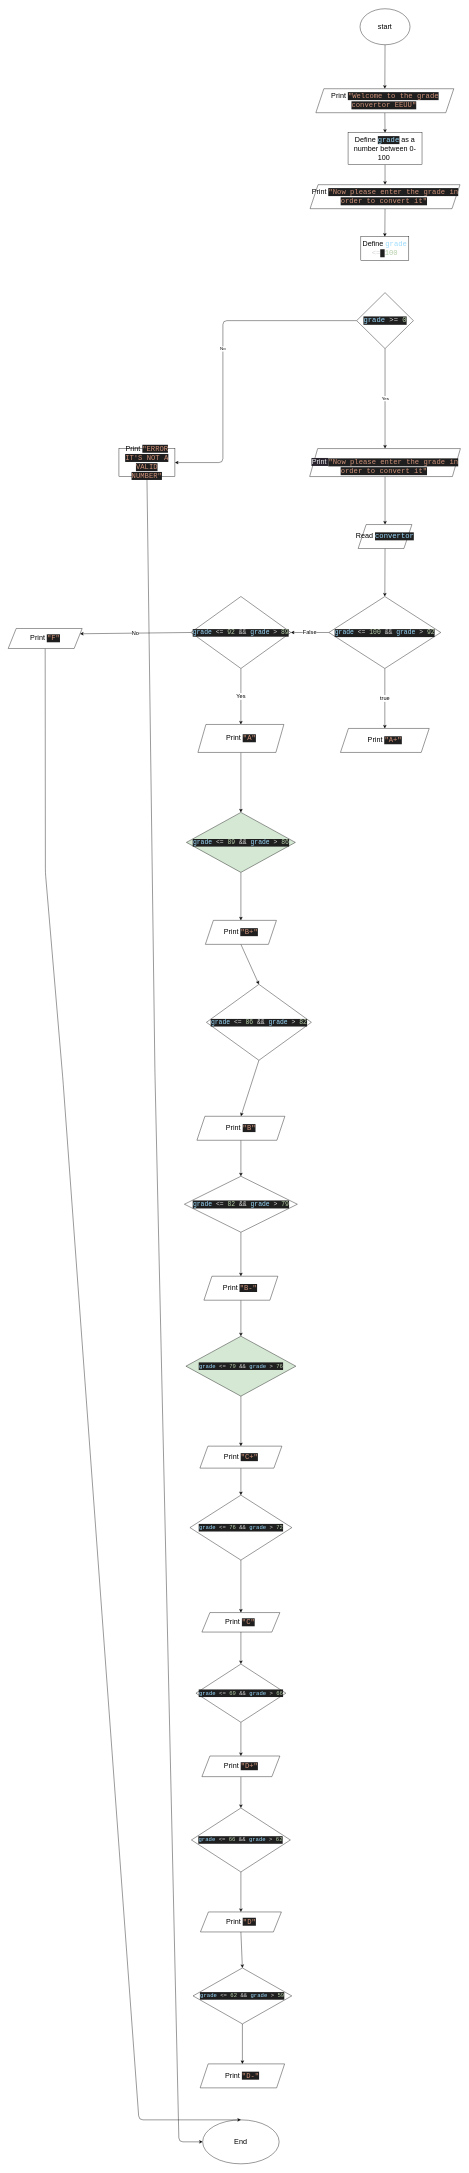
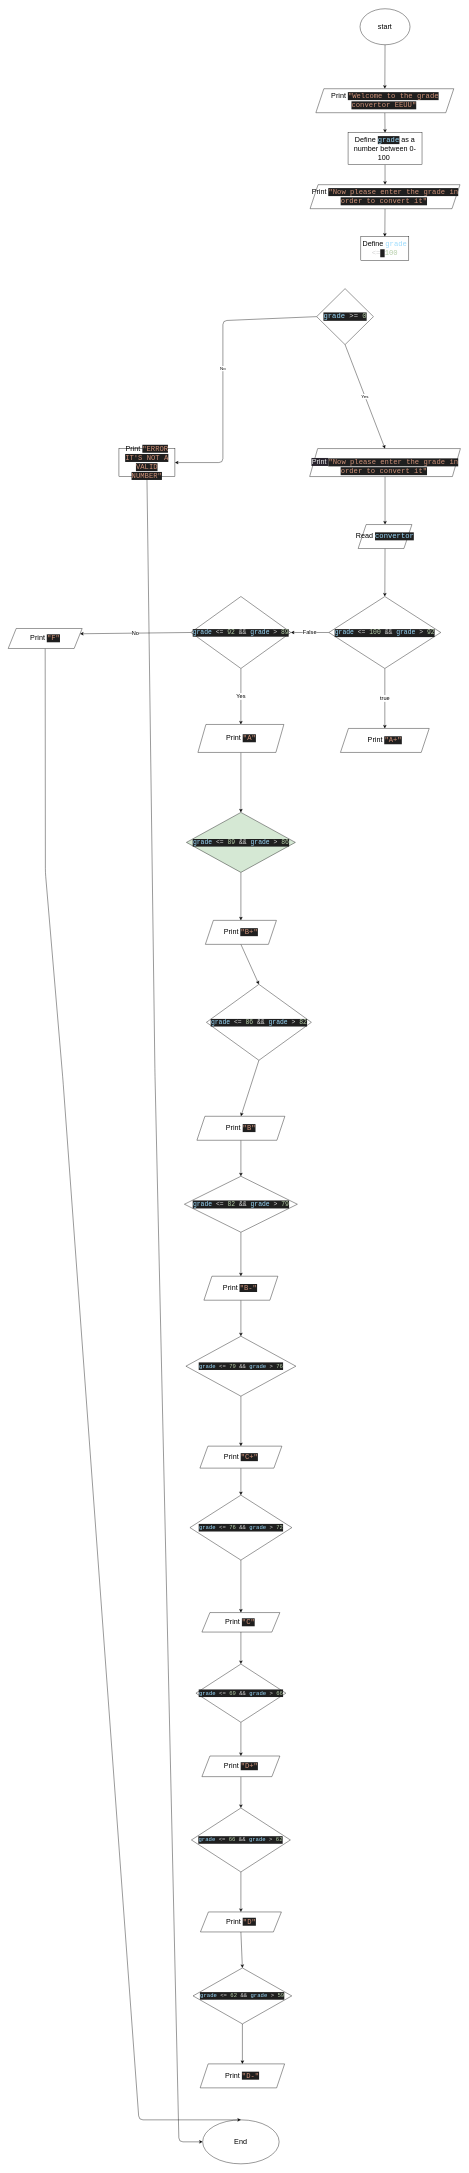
(385, 320) -> (345, 316)
(241, 1366) -> (241, 1366)
